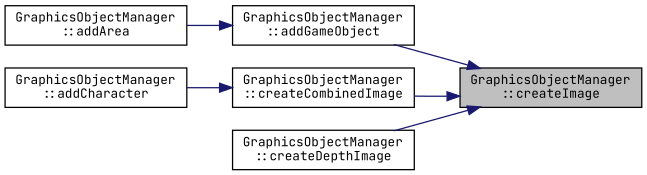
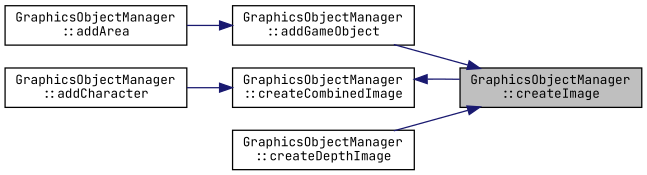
(431, 96) -> (444, 79)
